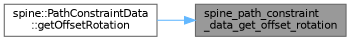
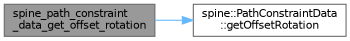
(171, 20) -> (168, 20)
